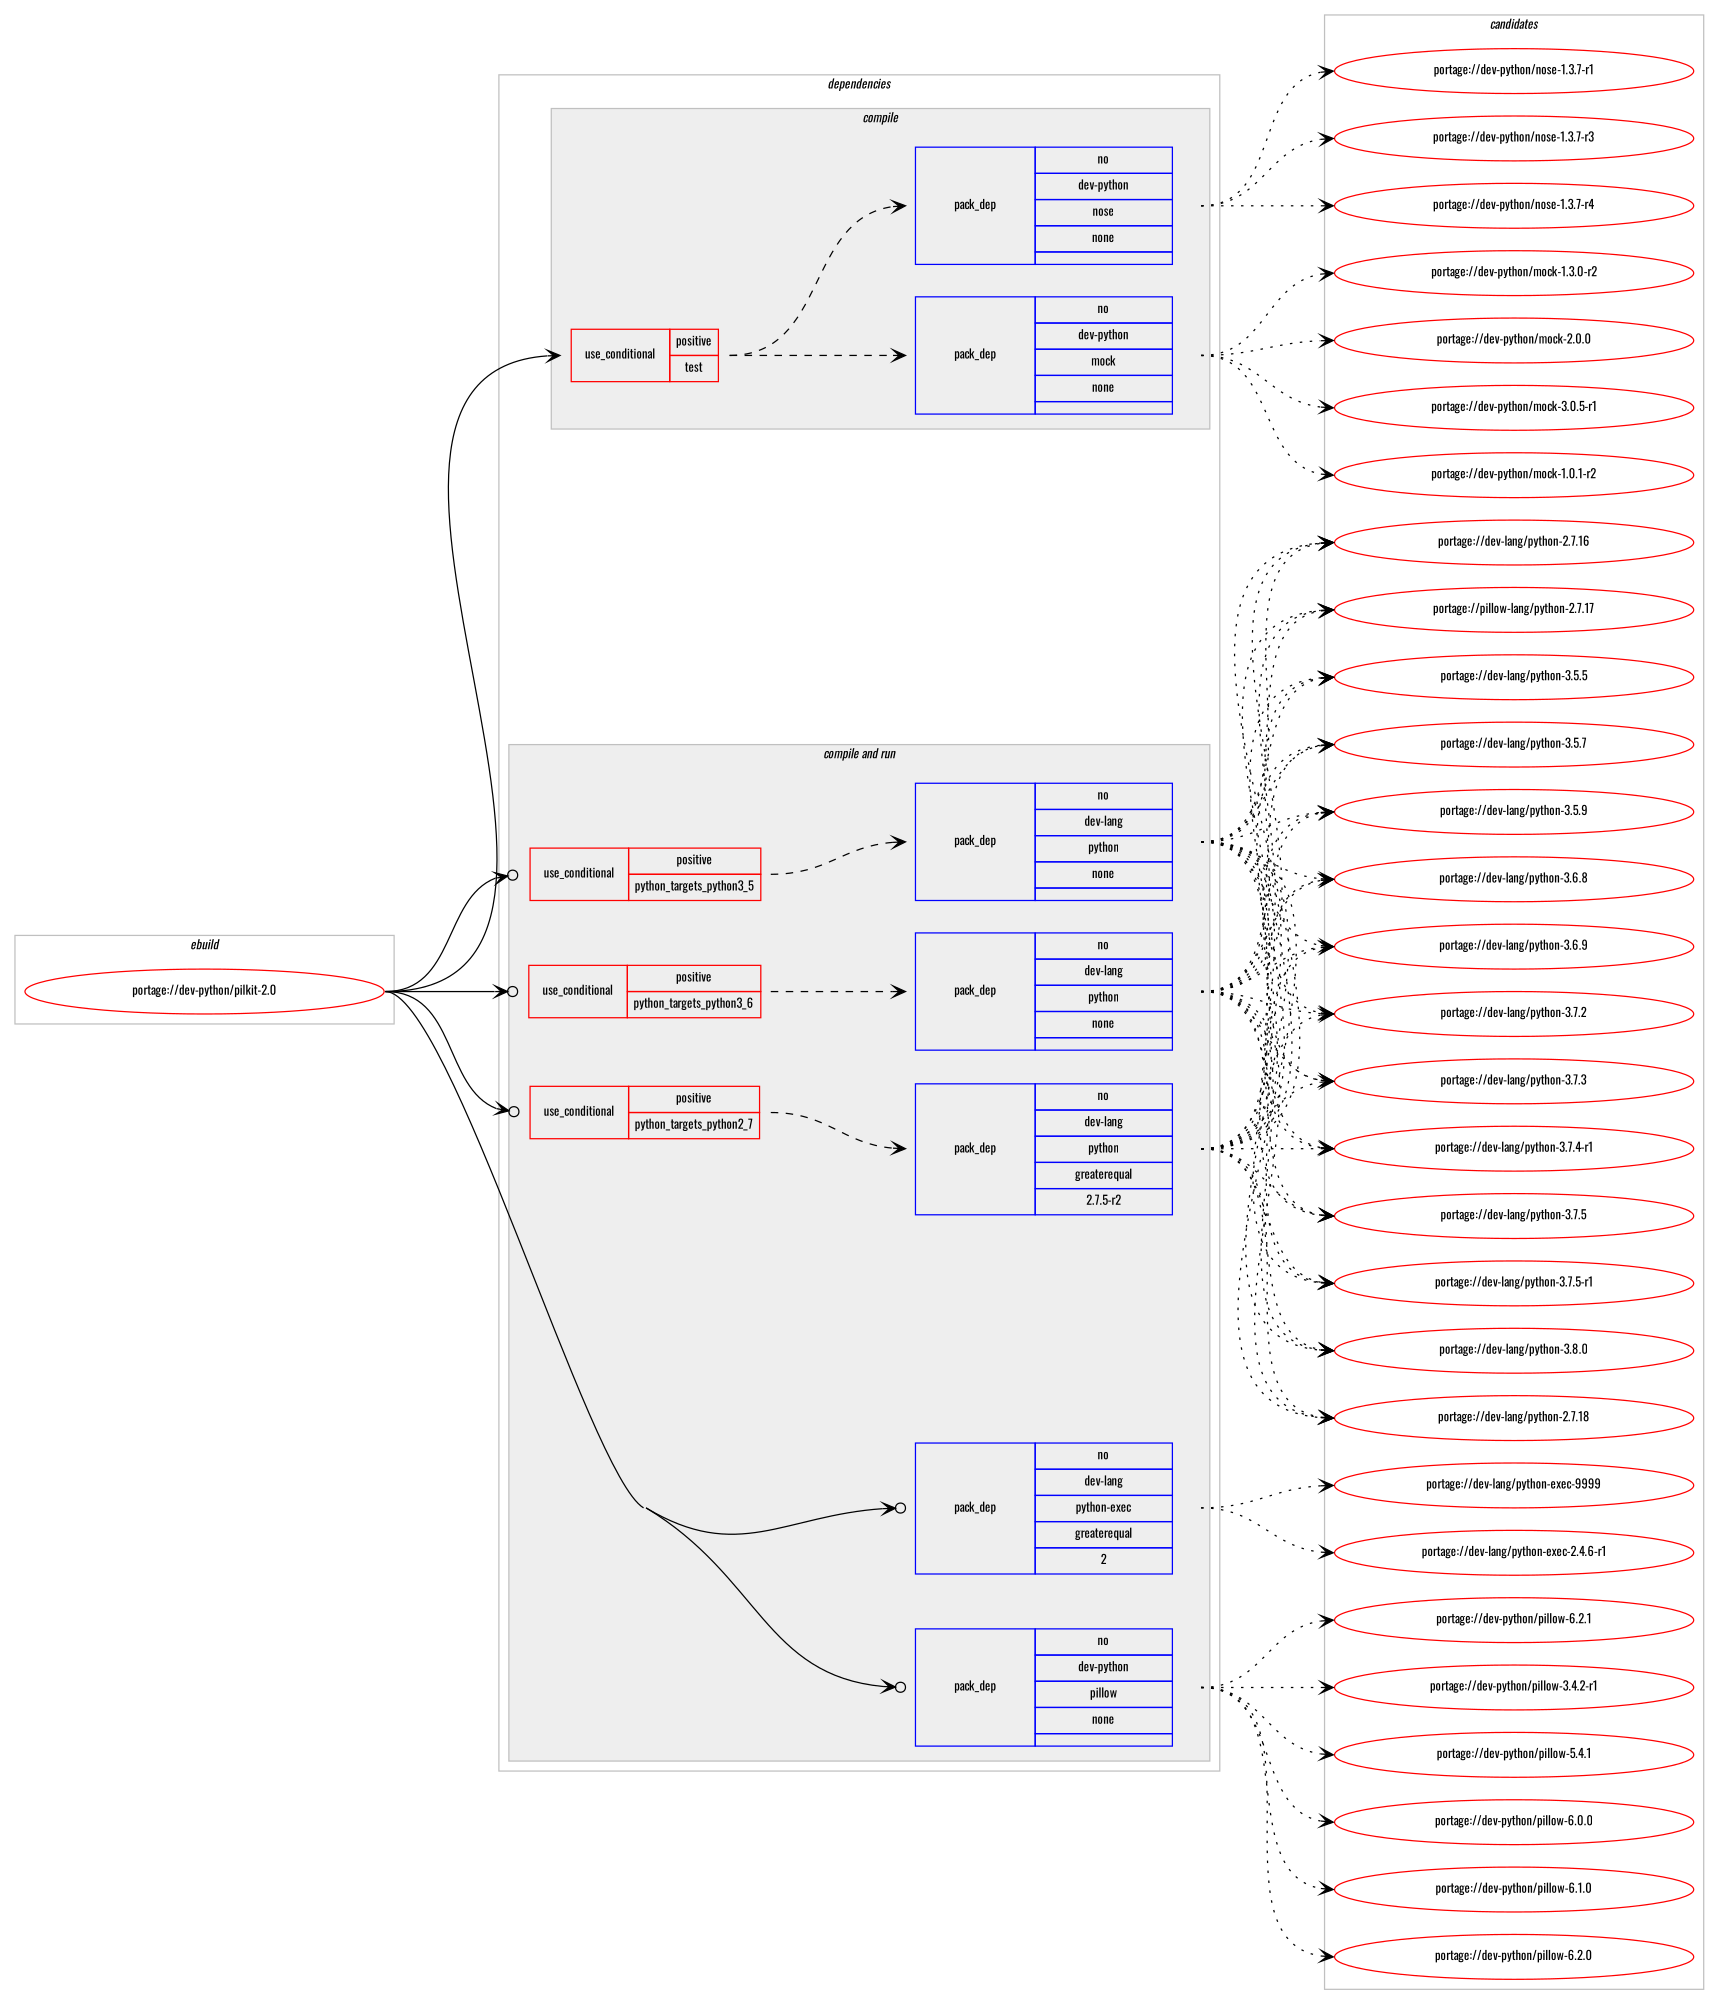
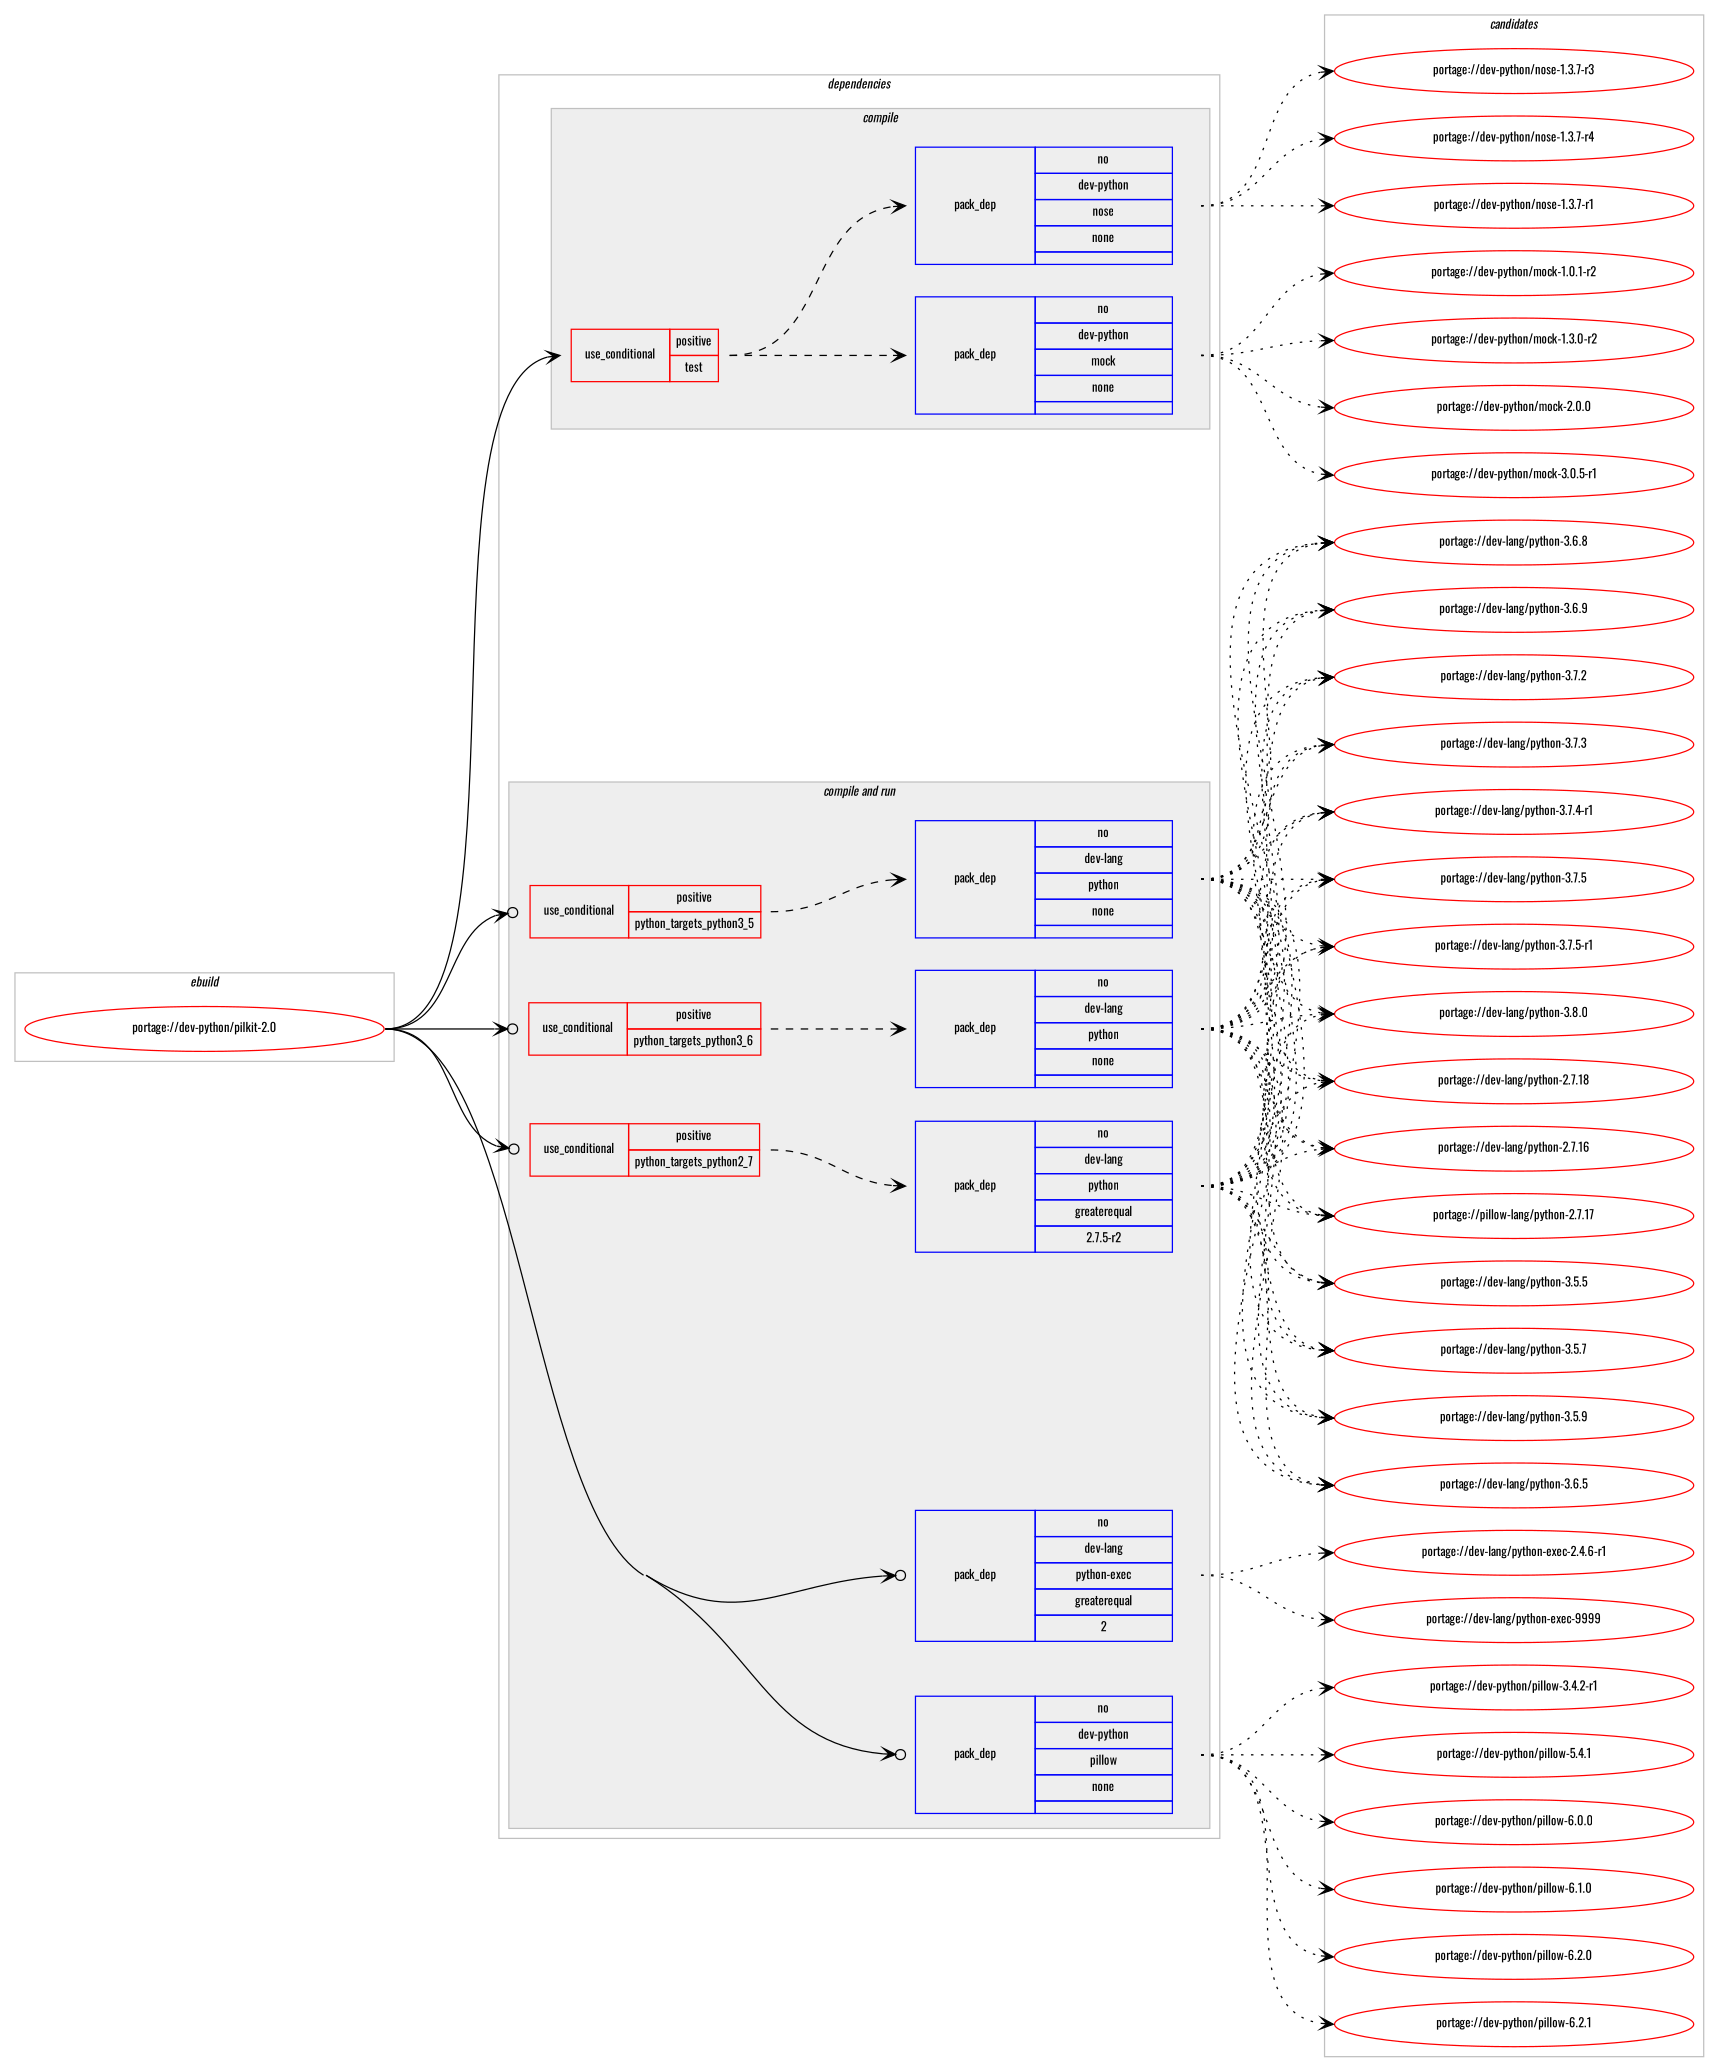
none -> (1514, 1485)
